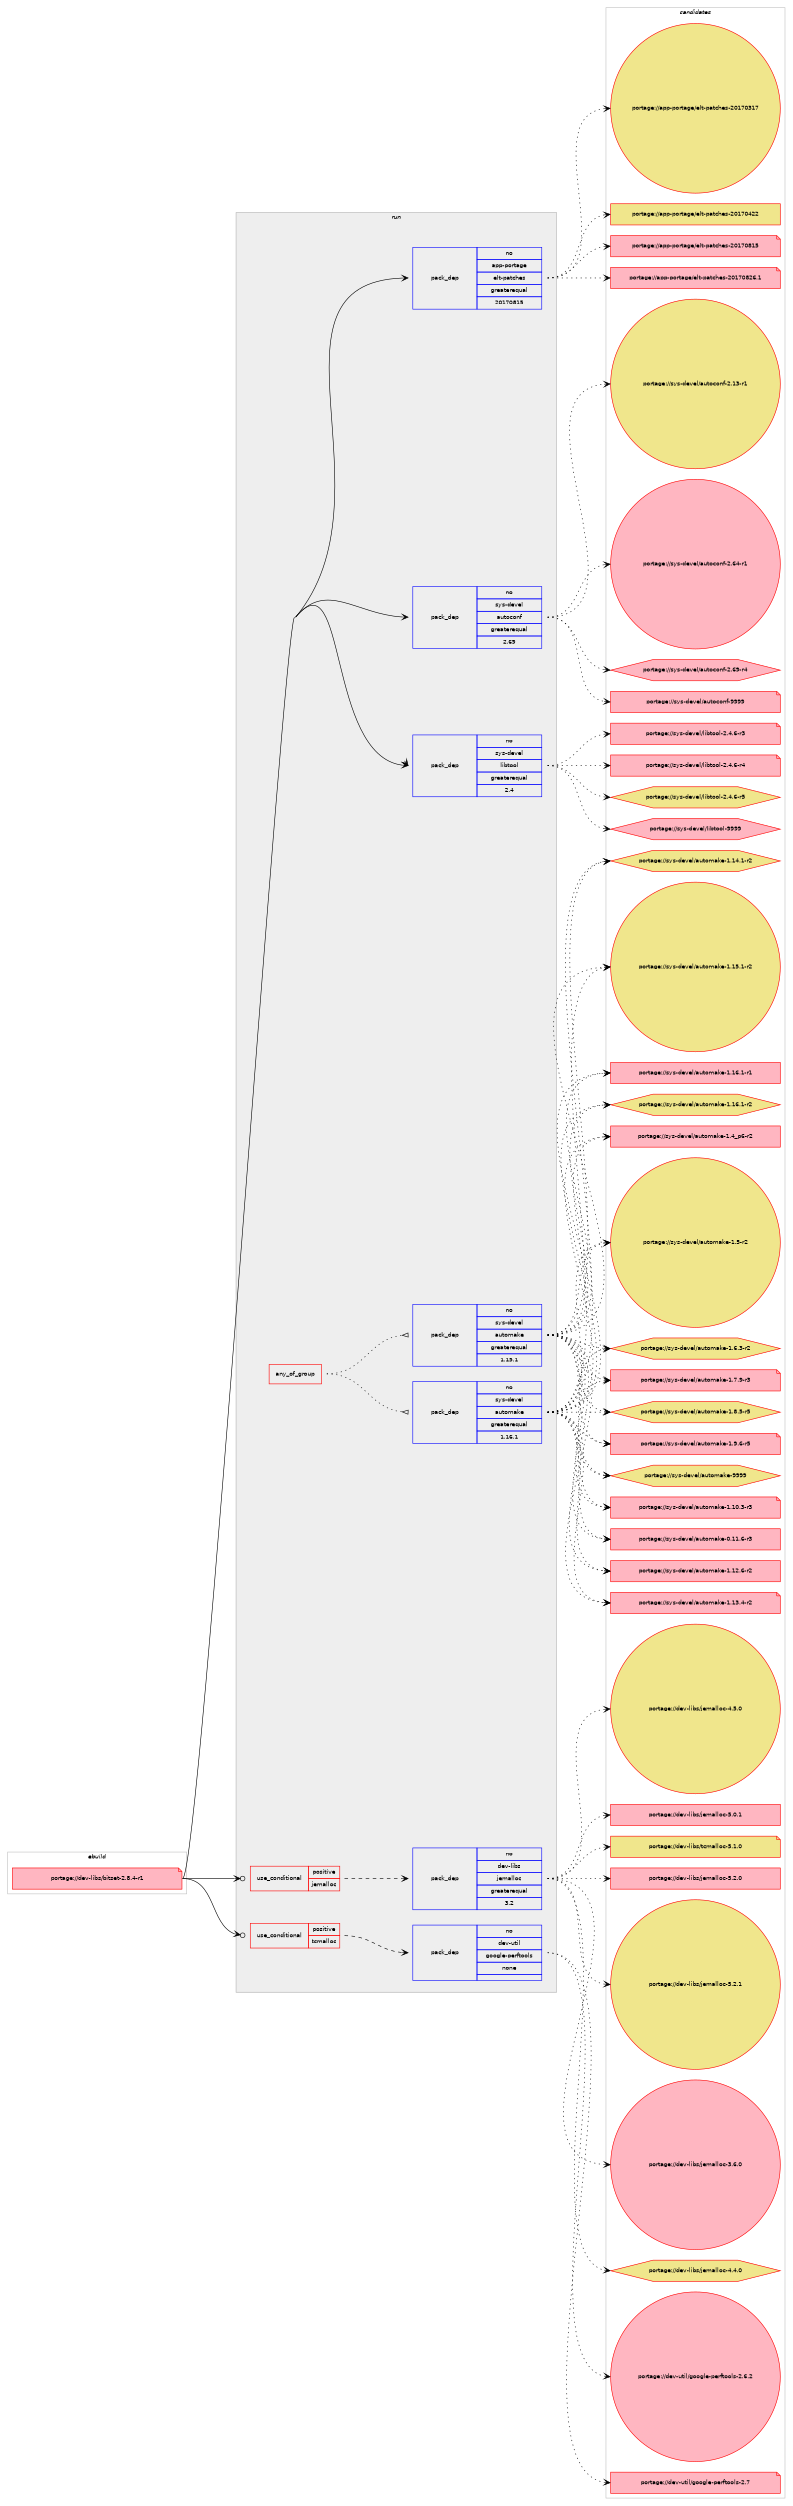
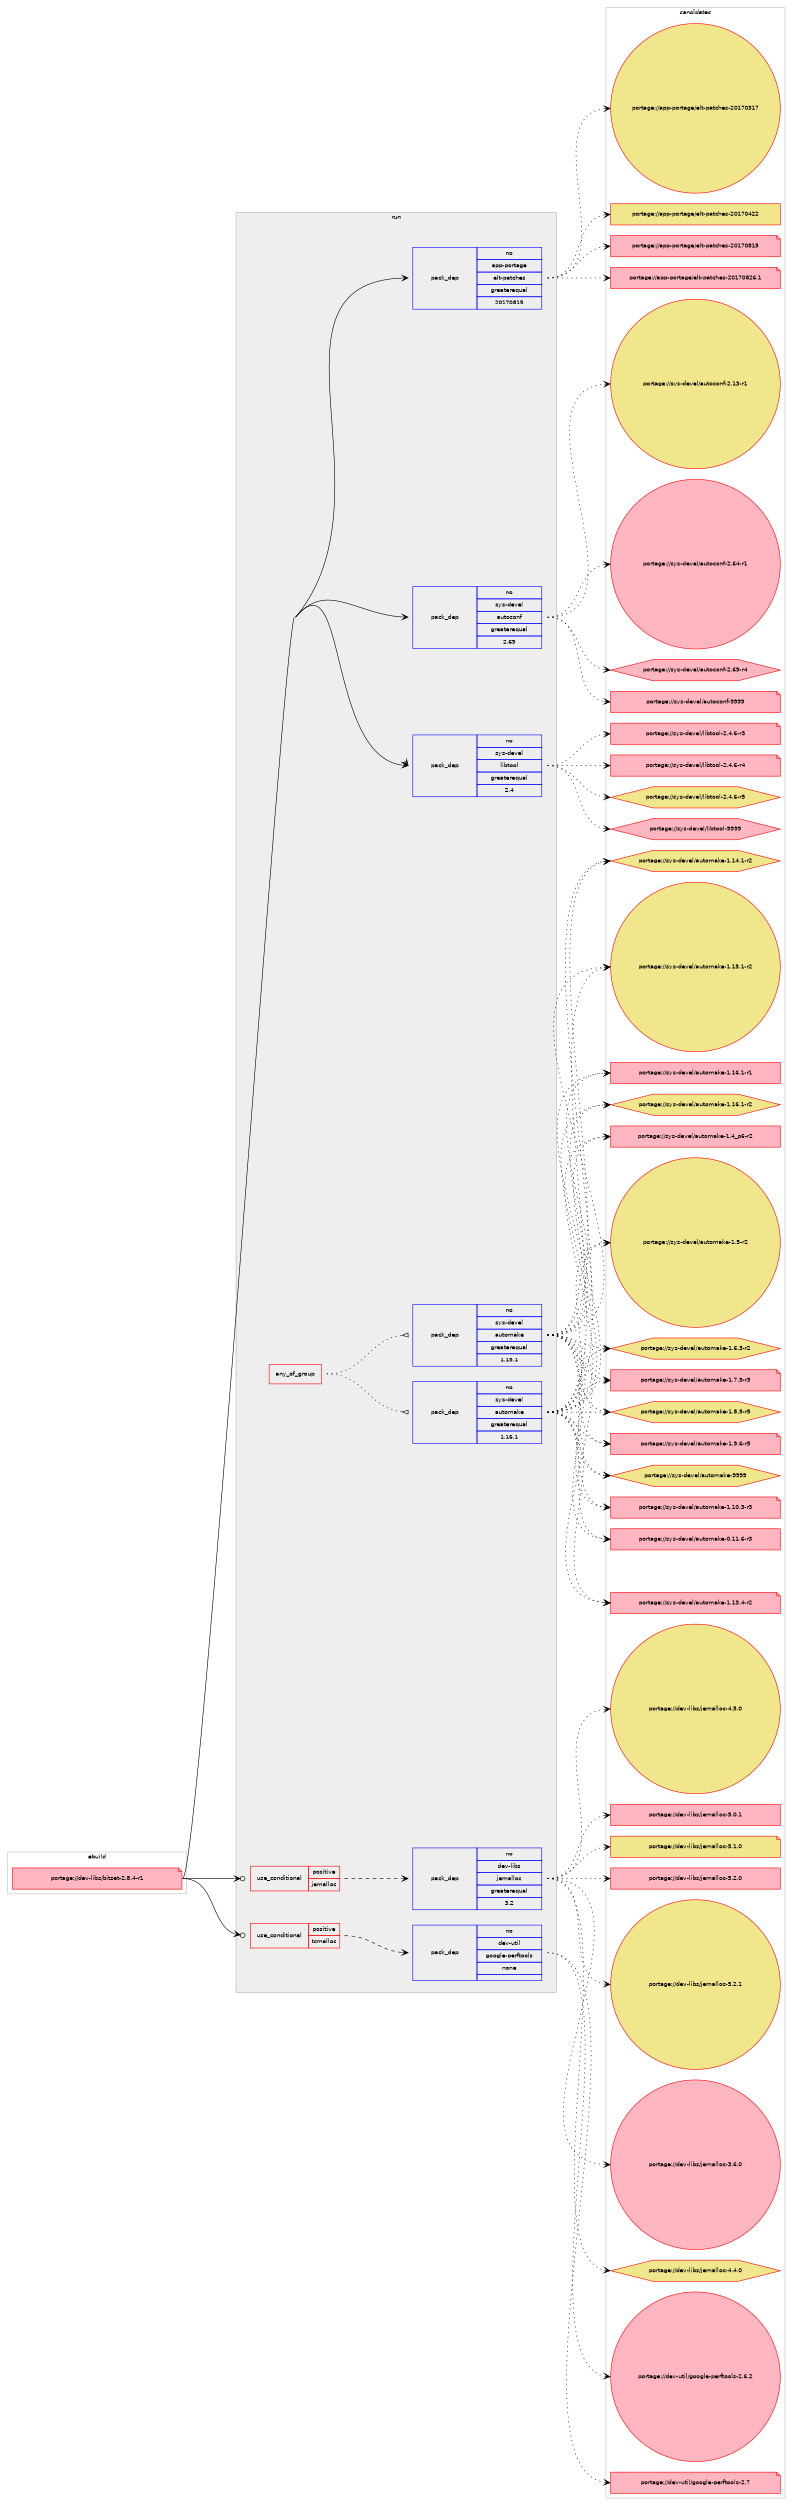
(695, 1571) -> none
(695, 1847) -> (695, 1847)
